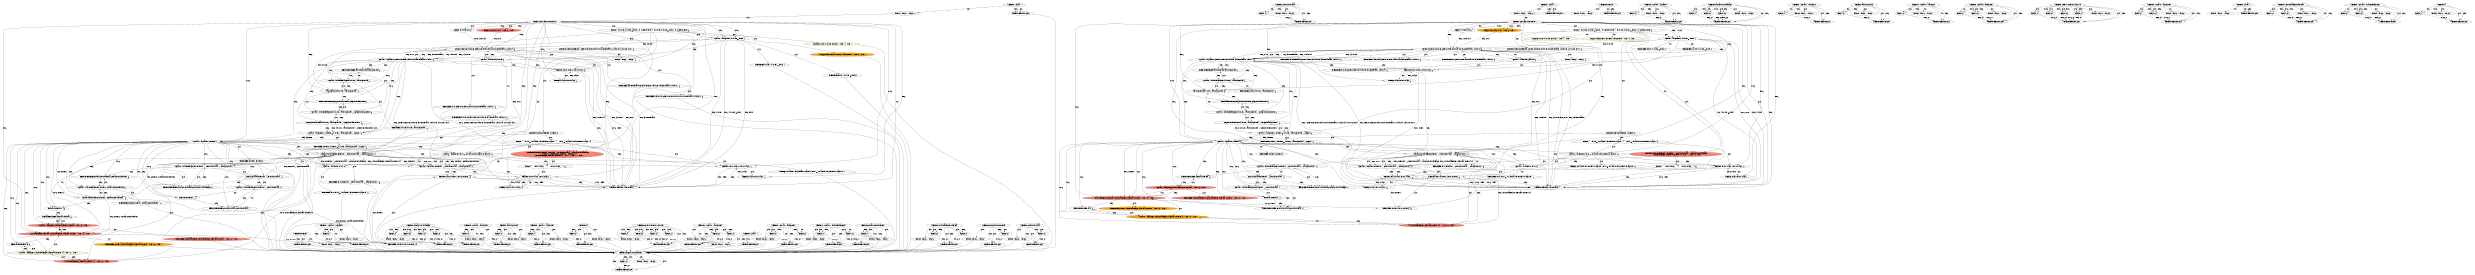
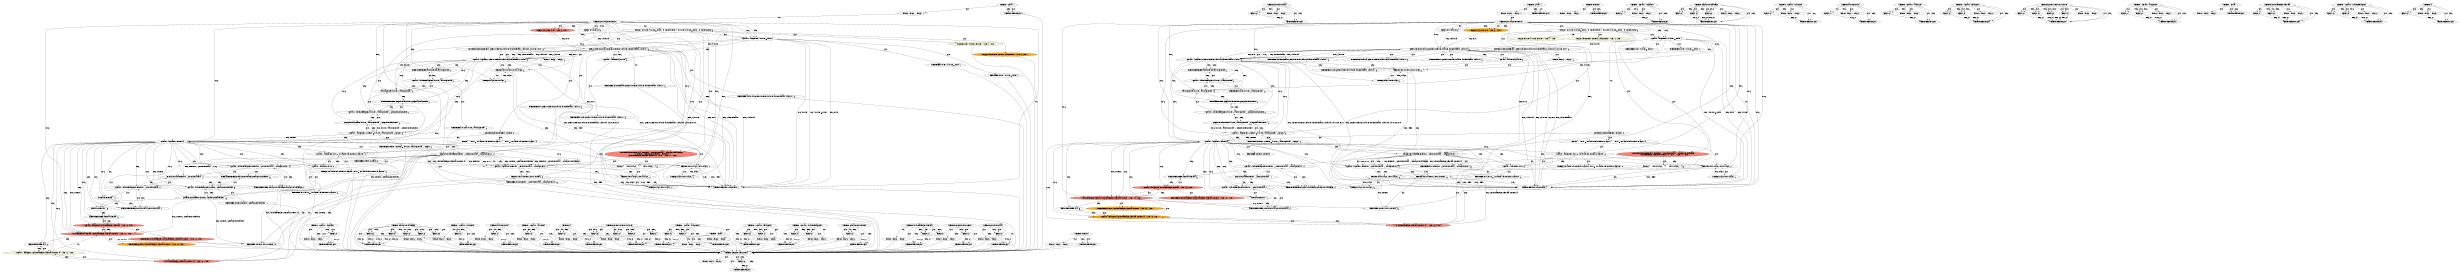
none -> (436, 234)
